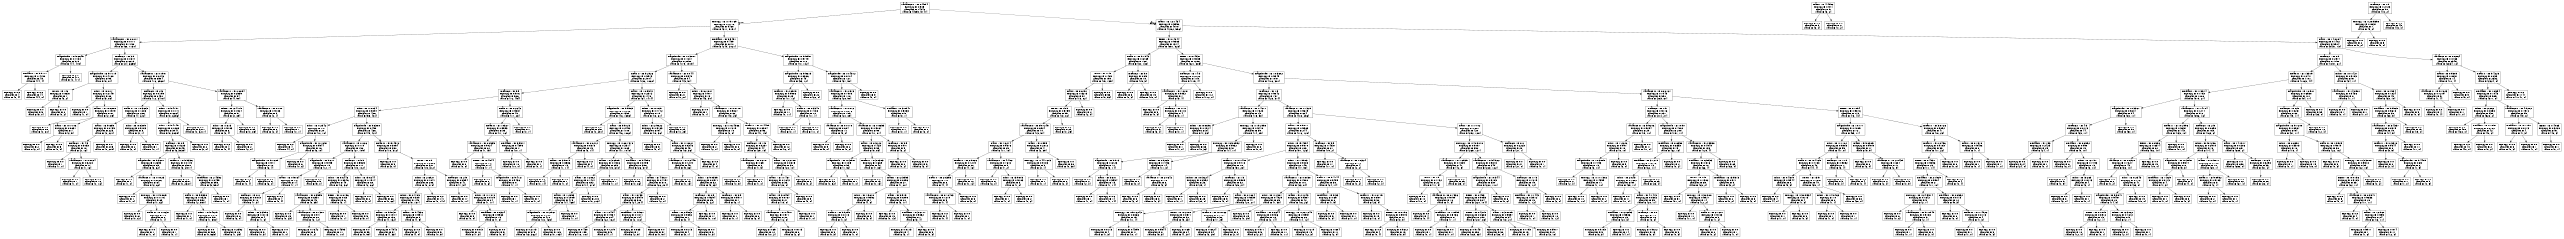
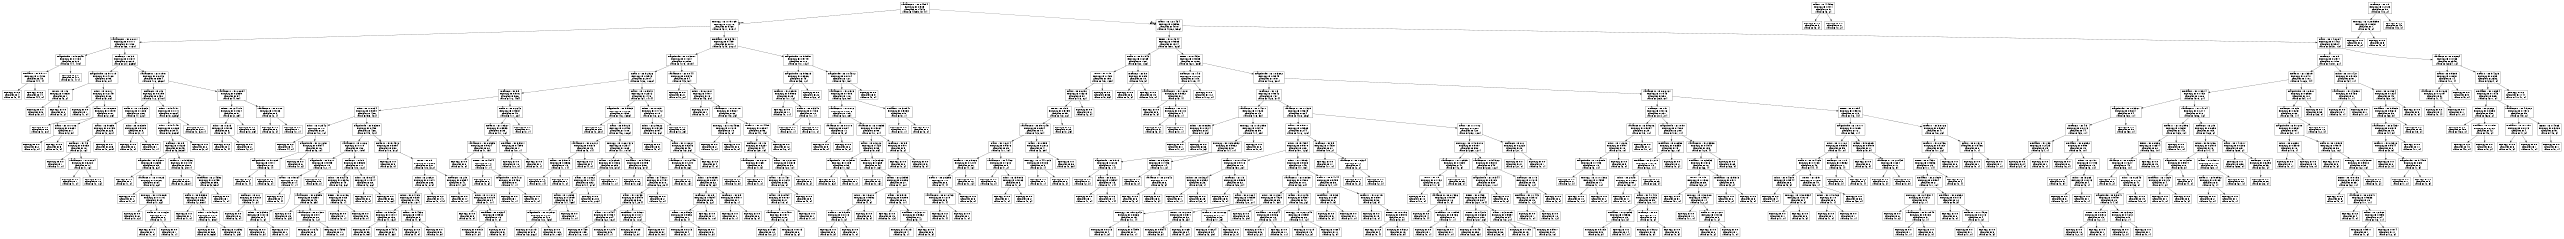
(1972, 147) -> (1972, 147)
(2210, 172) -> none
(271, 190) -> (287, 204)
